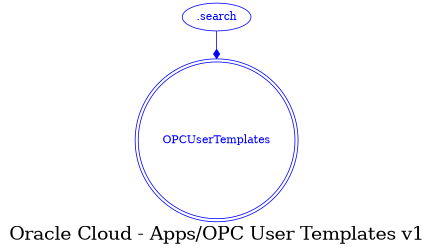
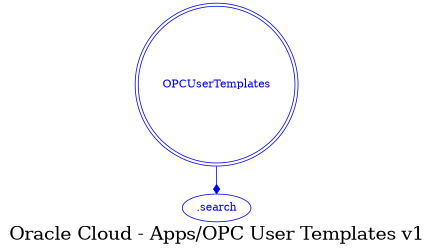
(217, 40) -> (217, 175)
